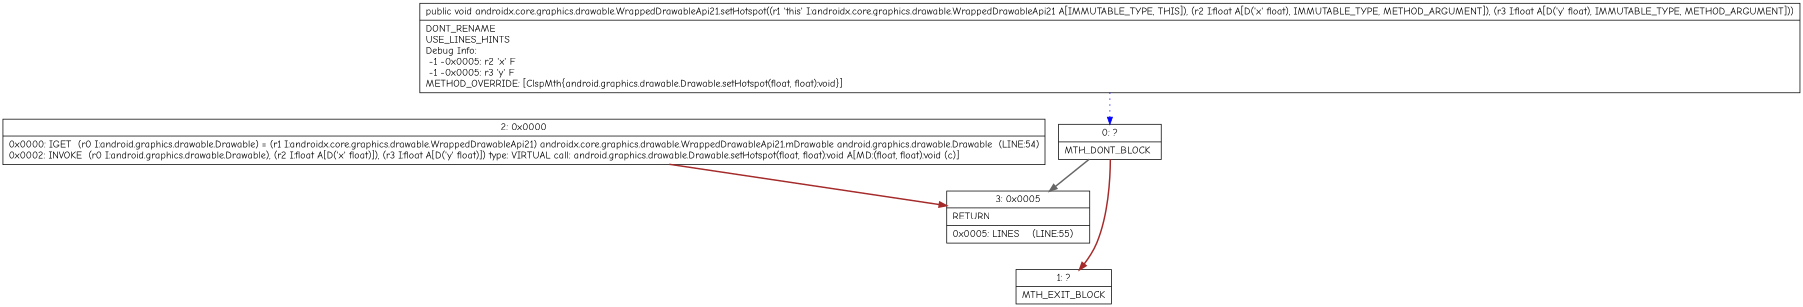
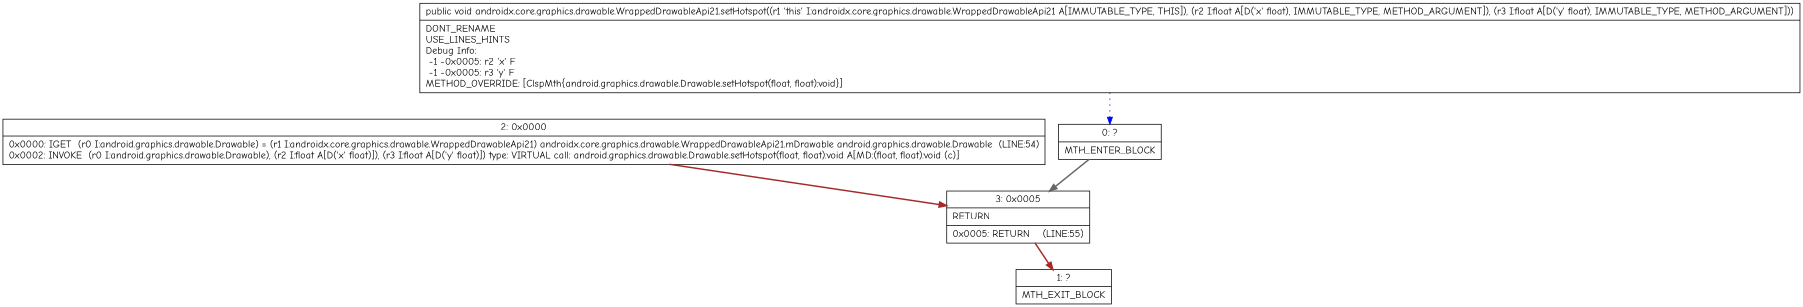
(1108, 150) -> (1110, 150)
(1105, 214) -> (1042, 253)
(1013, 234) -> (1018, 234)
